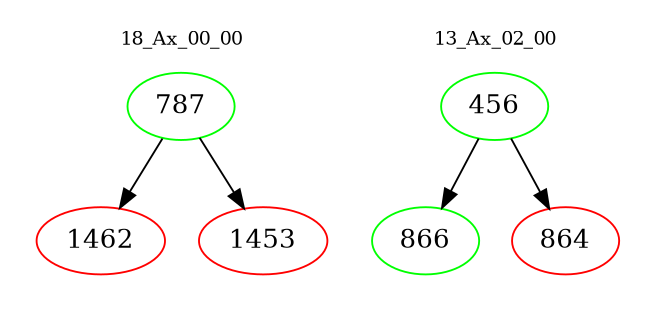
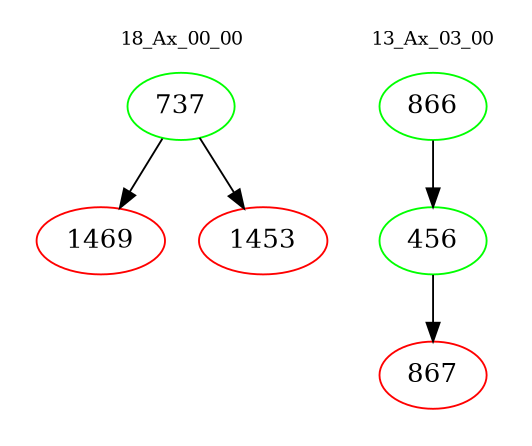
(496, 40) -> (433, 40)
(181, 106) -> (181, 106)
(465, 165) -> (433, 164)
(101, 241) -> (101, 241)
(566, 241) -> (433, 375)
